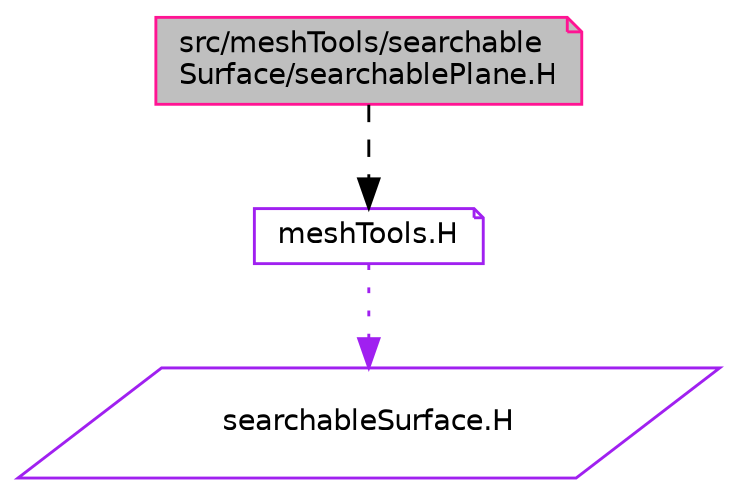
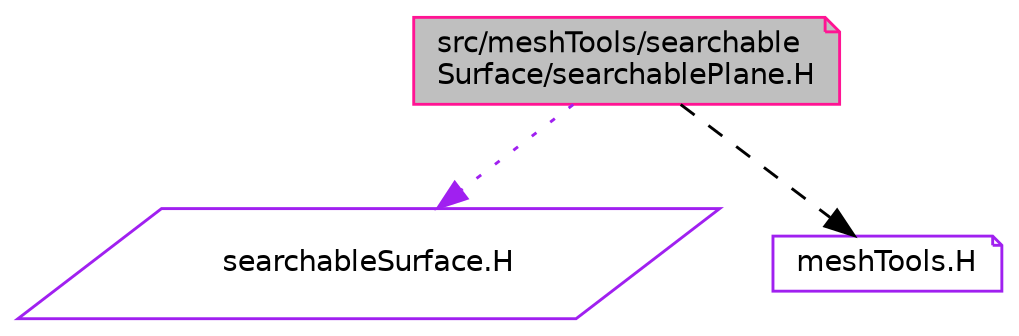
(369, 301) -> (517, 147)
